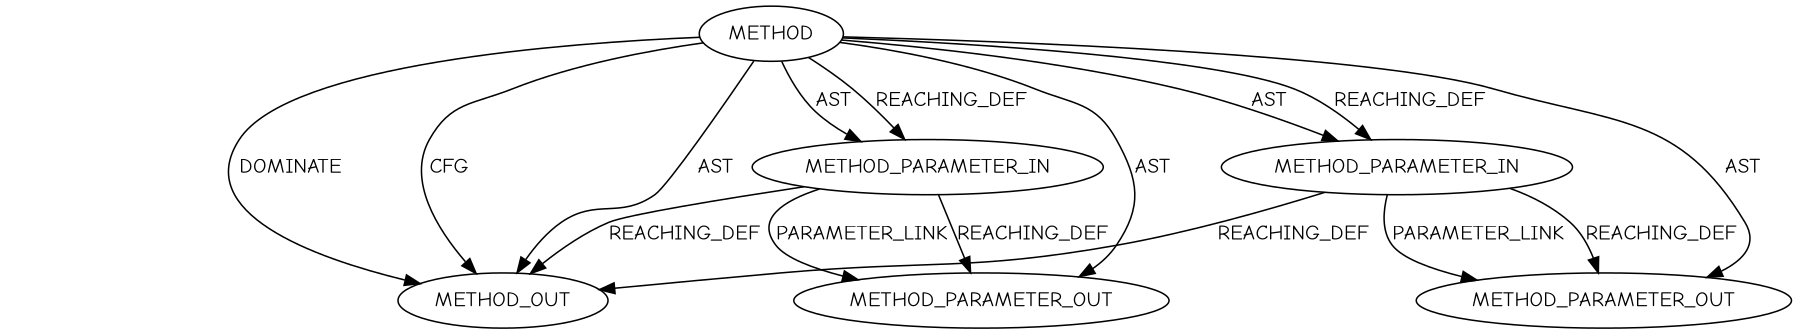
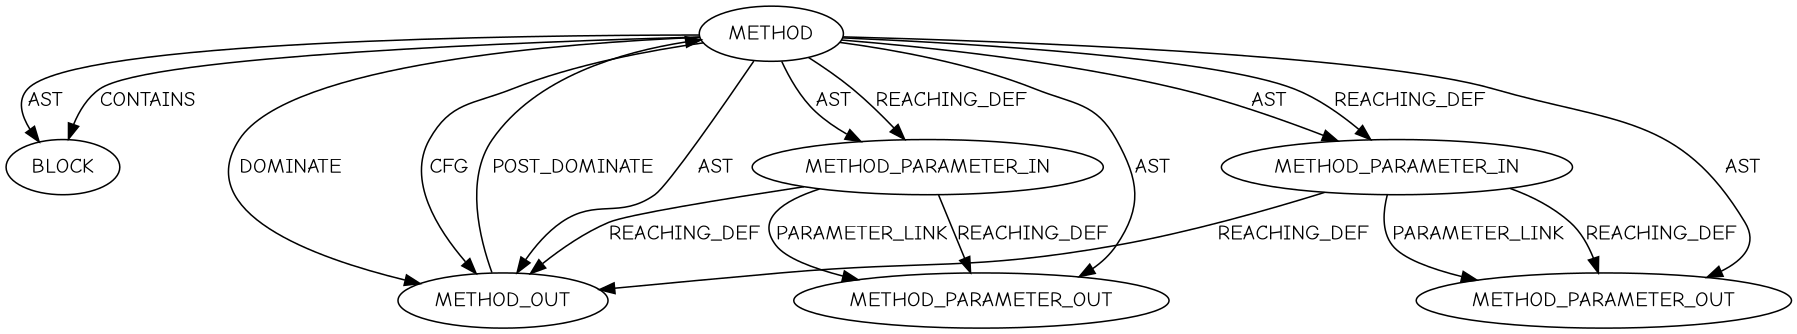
none -> (521, 109)
none -> (63, 167)
